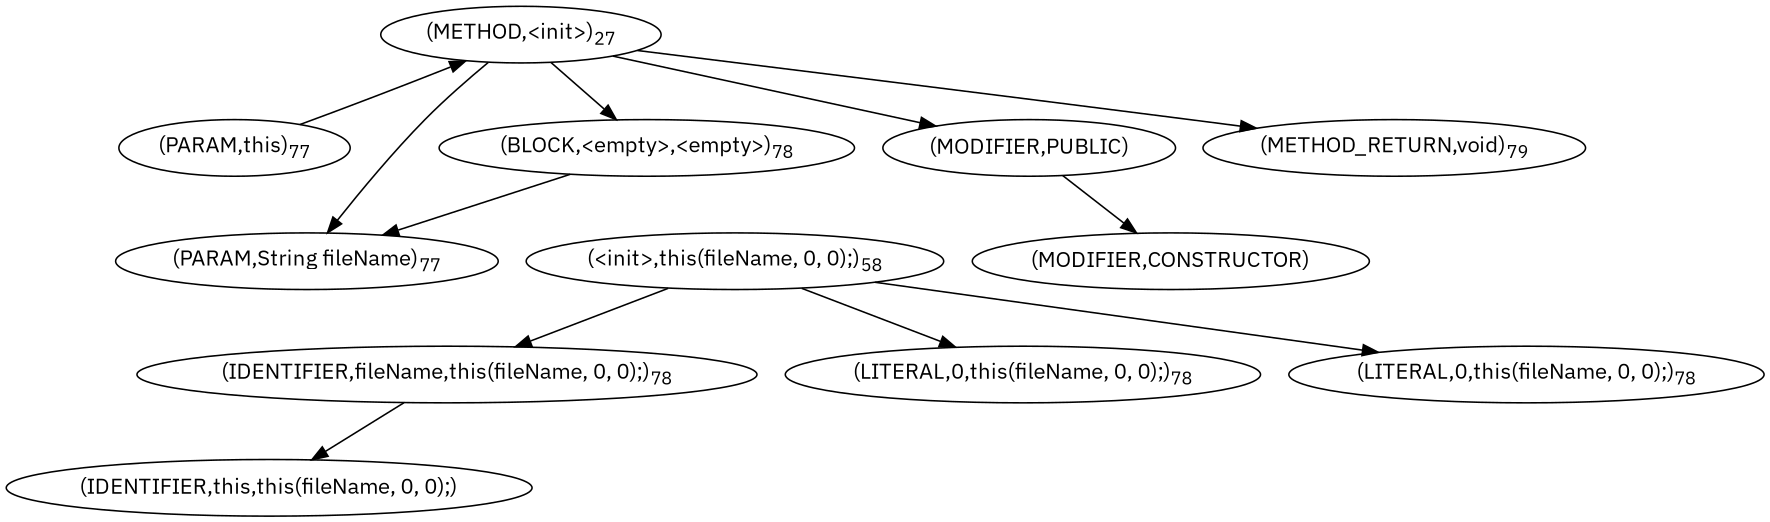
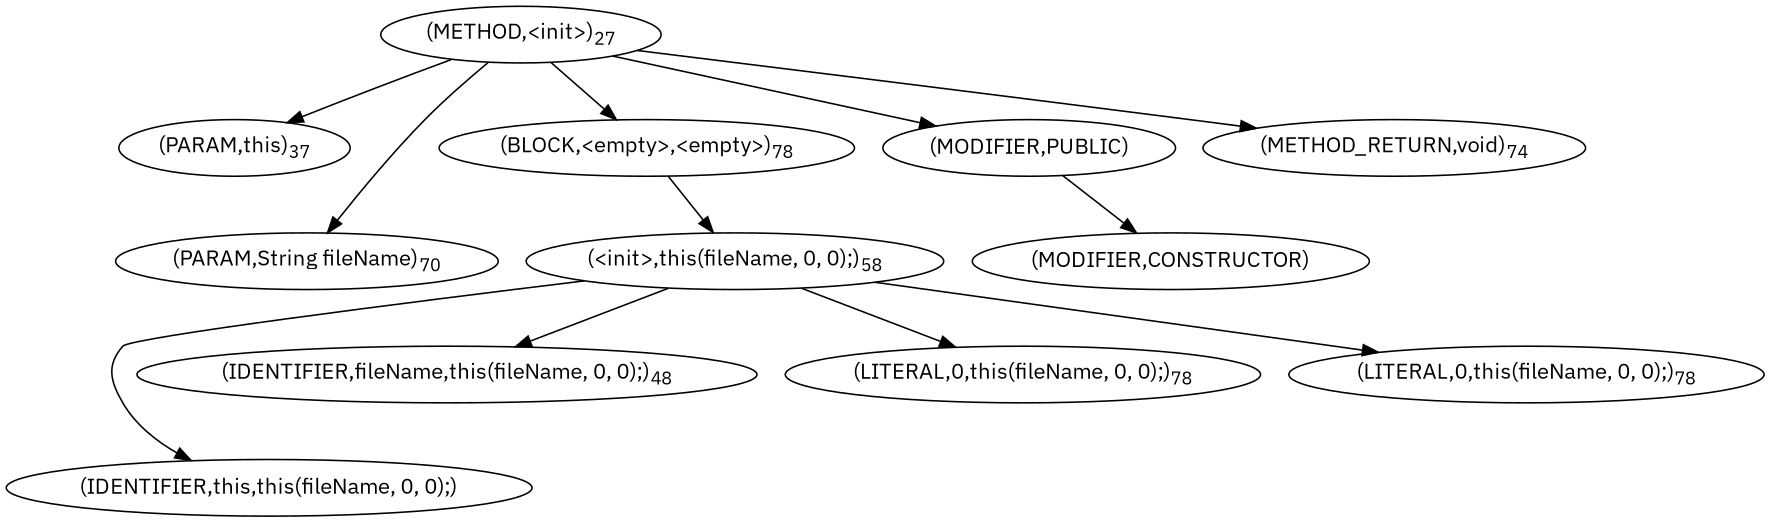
(375, 96) -> (376, 88)
(300, 146) -> (300, 146)
(1518, 146) -> (1518, 146)
(484, 202) -> (686, 198)
(430, 259) -> (430, 259)
(662, 372) -> (662, 372)
(365, 427) -> (286, 319)
